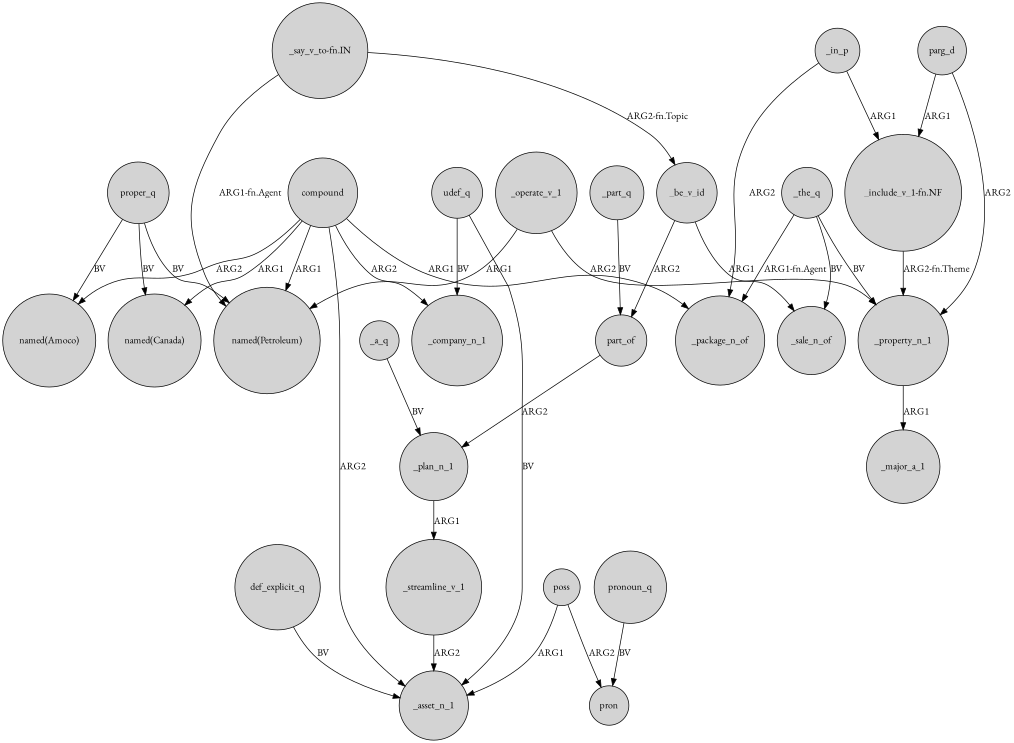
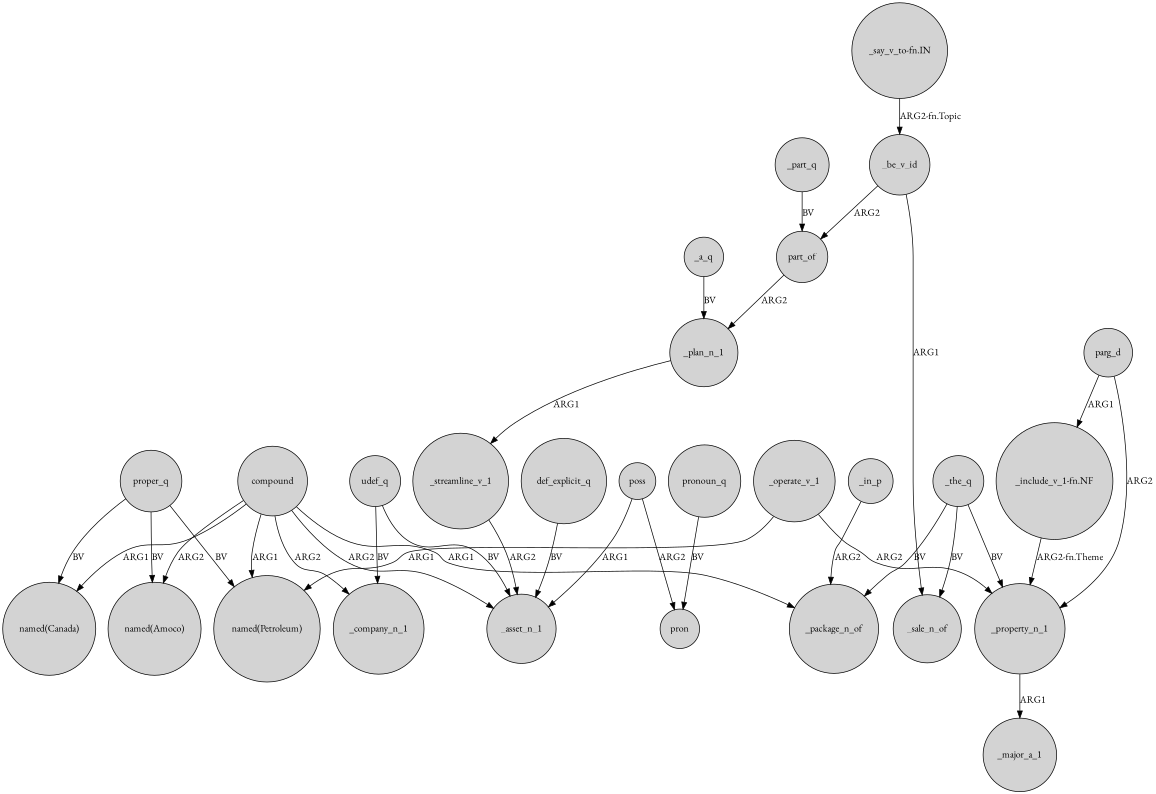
(861, 102) -> none
(199, 177) -> none
(795, 269) -> (920, 557)
